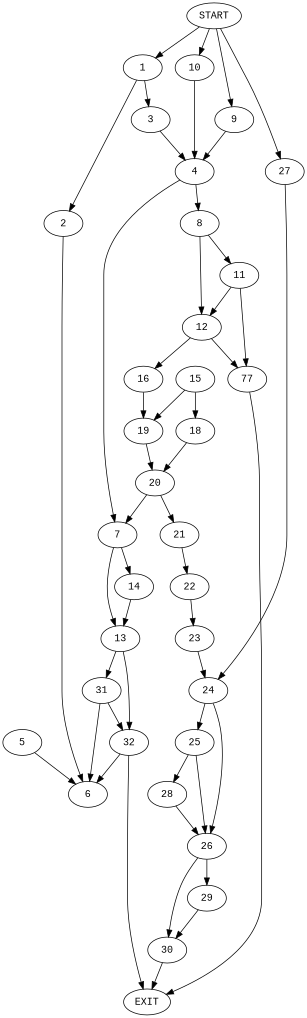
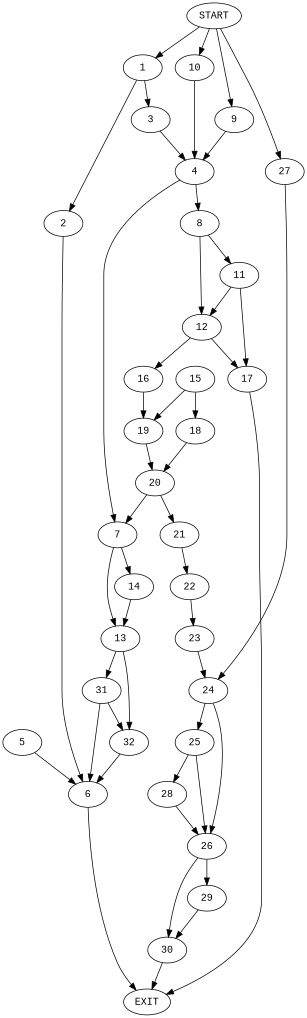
(247, 379) -> (247, 379)
(128, 869) -> (98, 899)
